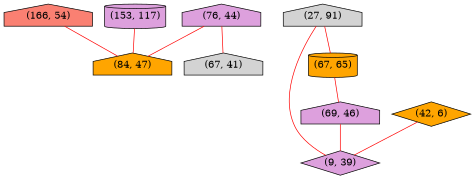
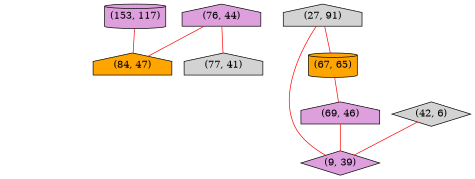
(48, 16) -> none
(223, 65) -> (223, 65)
(431, 114) -> (431, 114)
